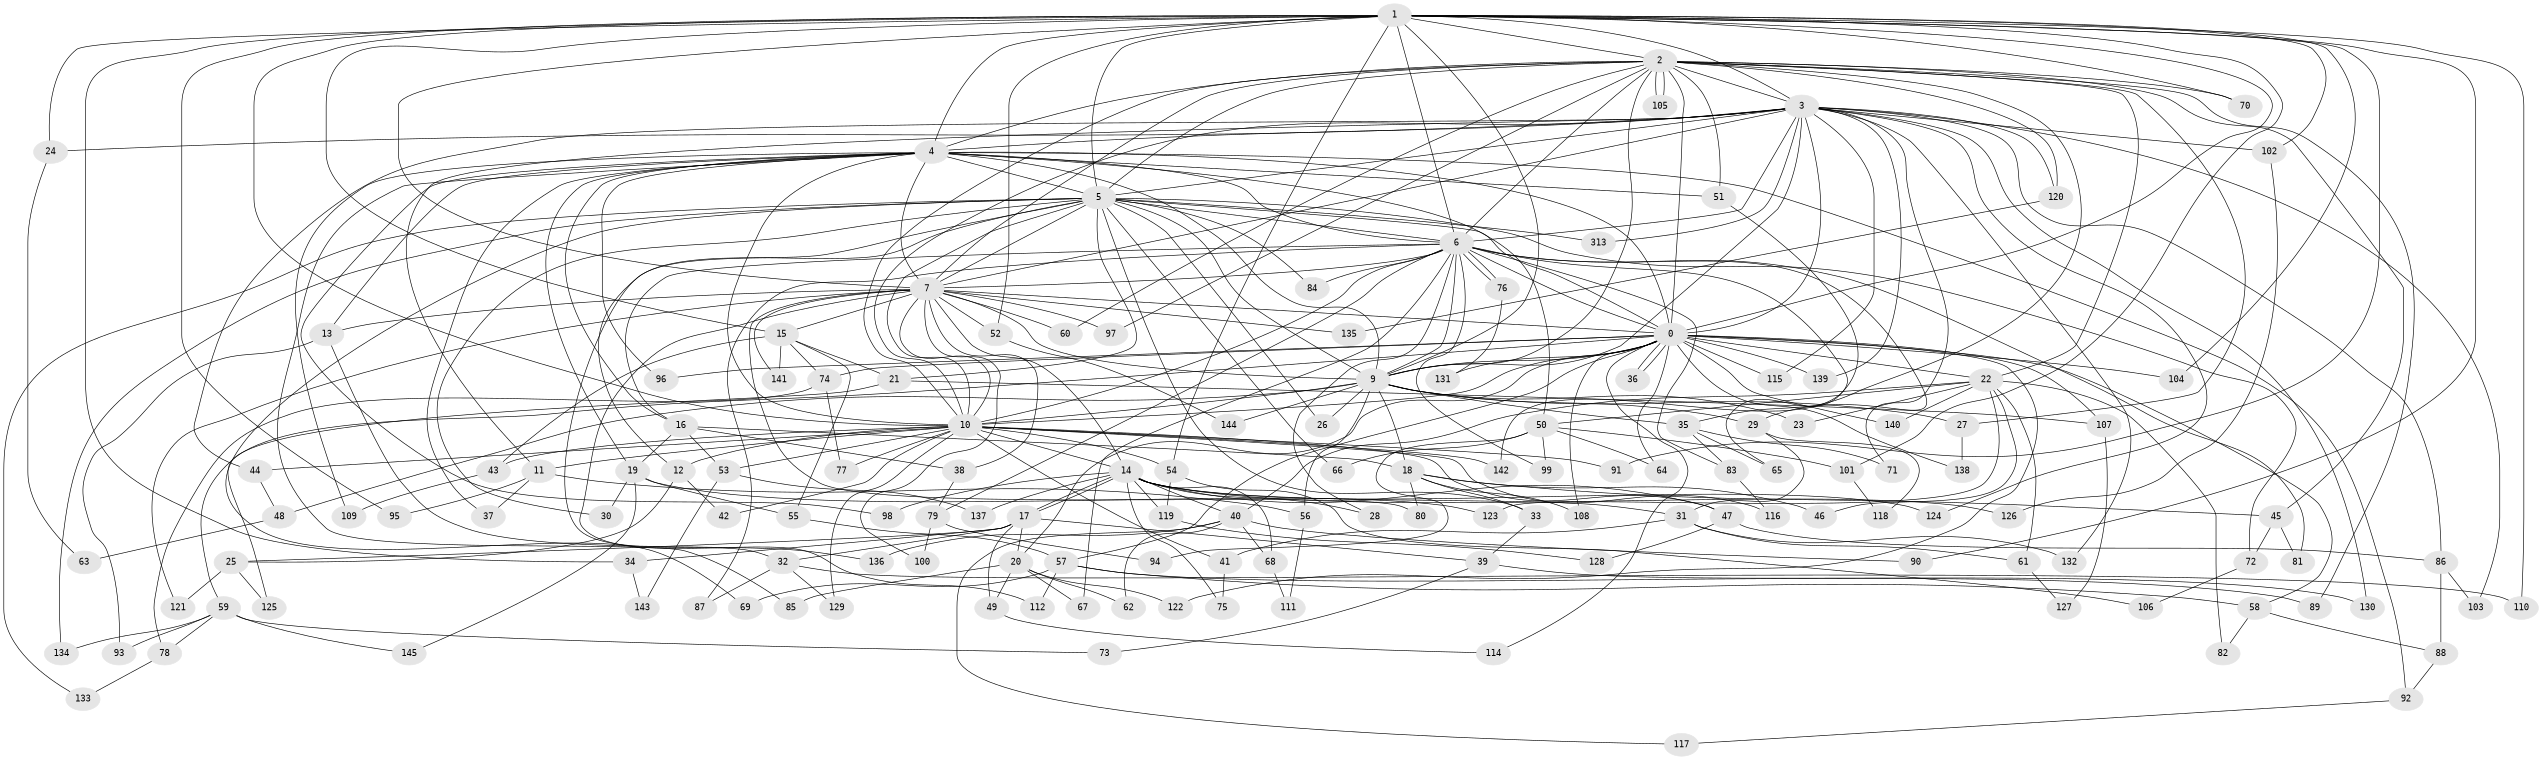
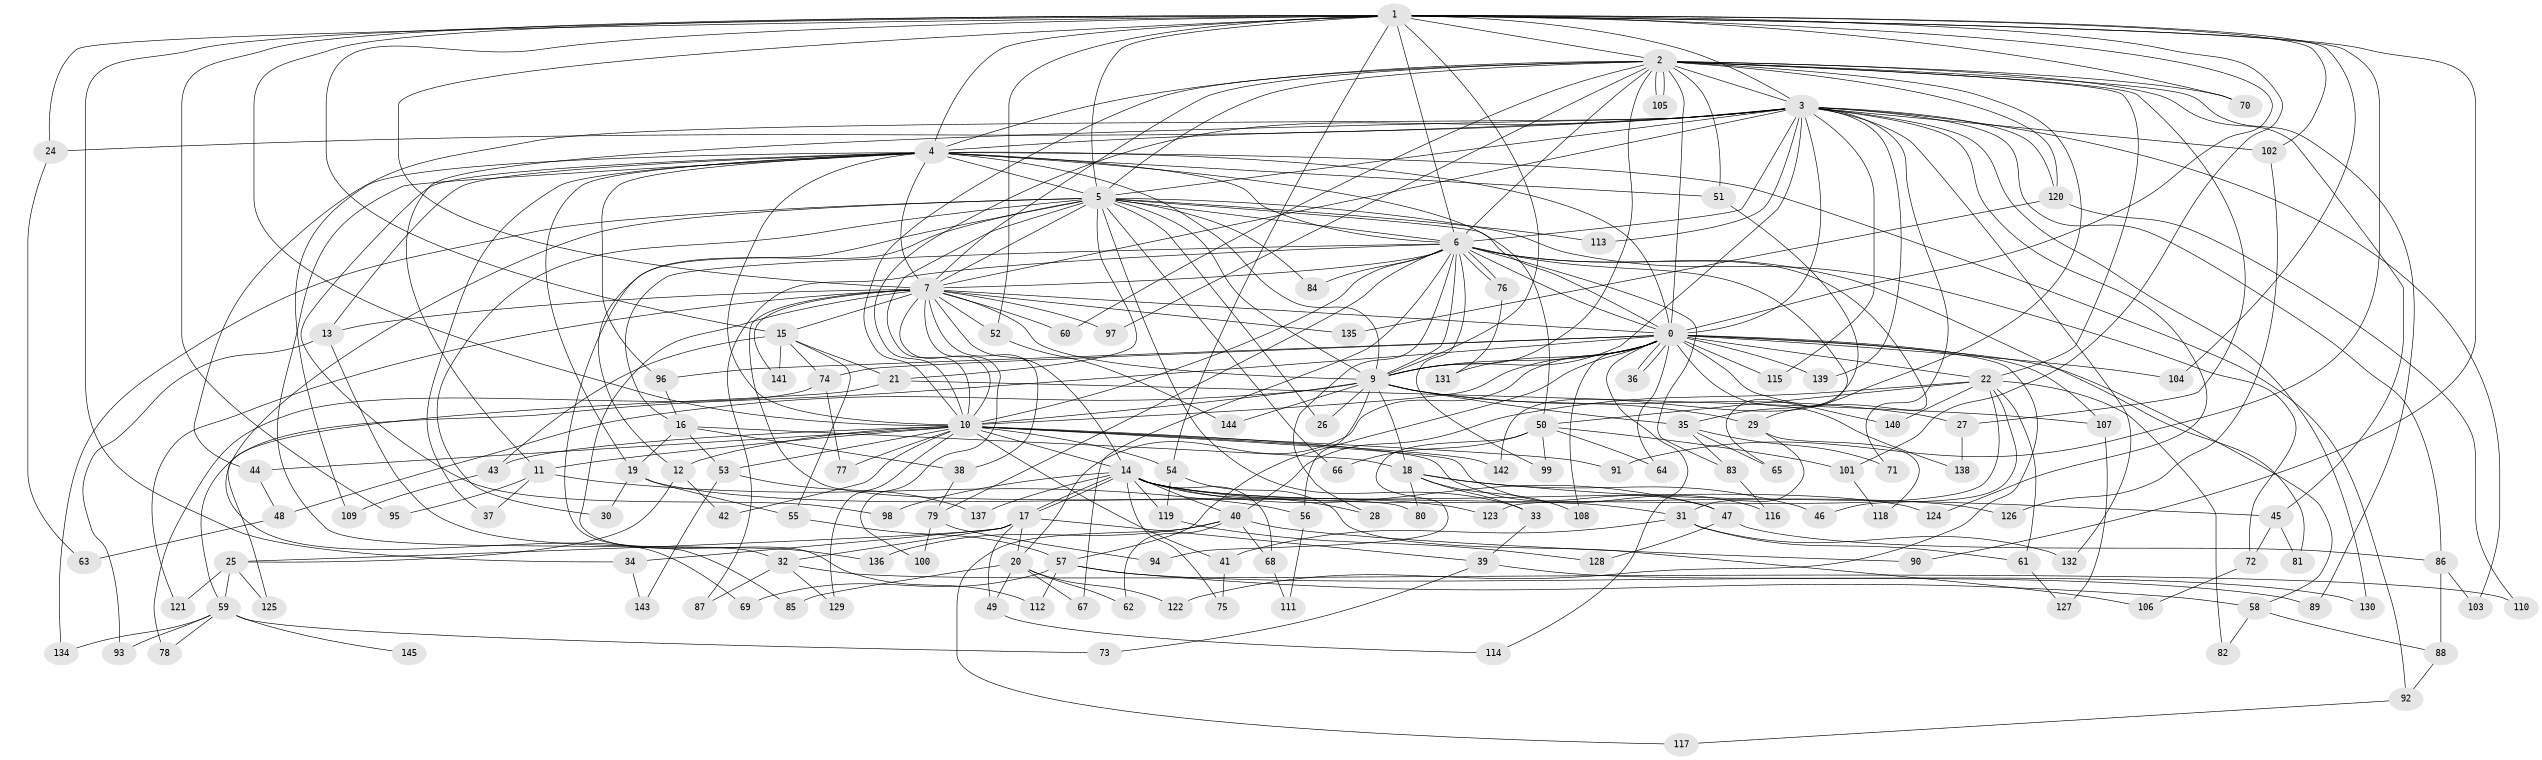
(2309, 37) -> (2364, 330)
(604, 185) -> (673, 408)
(1599, 243) -> (1599, 243)
(1799, 426) -> none
none -> (227, 585)
(552, 585) -> none
(83, 699) -> none
